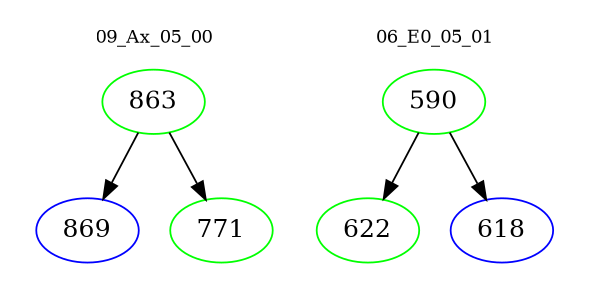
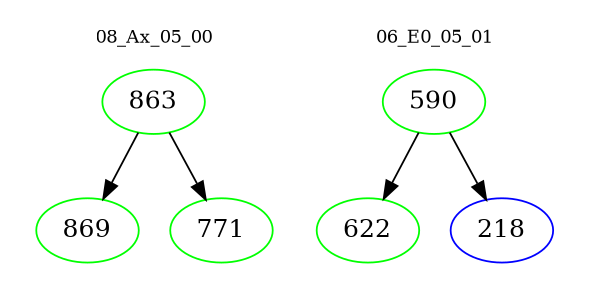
(154, 38) -> (154, 38)
(88, 230) -> (88, 230)
(502, 230) -> (502, 230)
